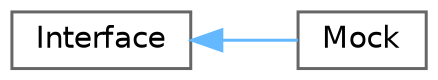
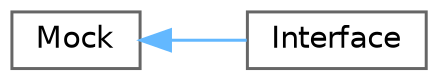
(260, 40) -> (209, 40)
